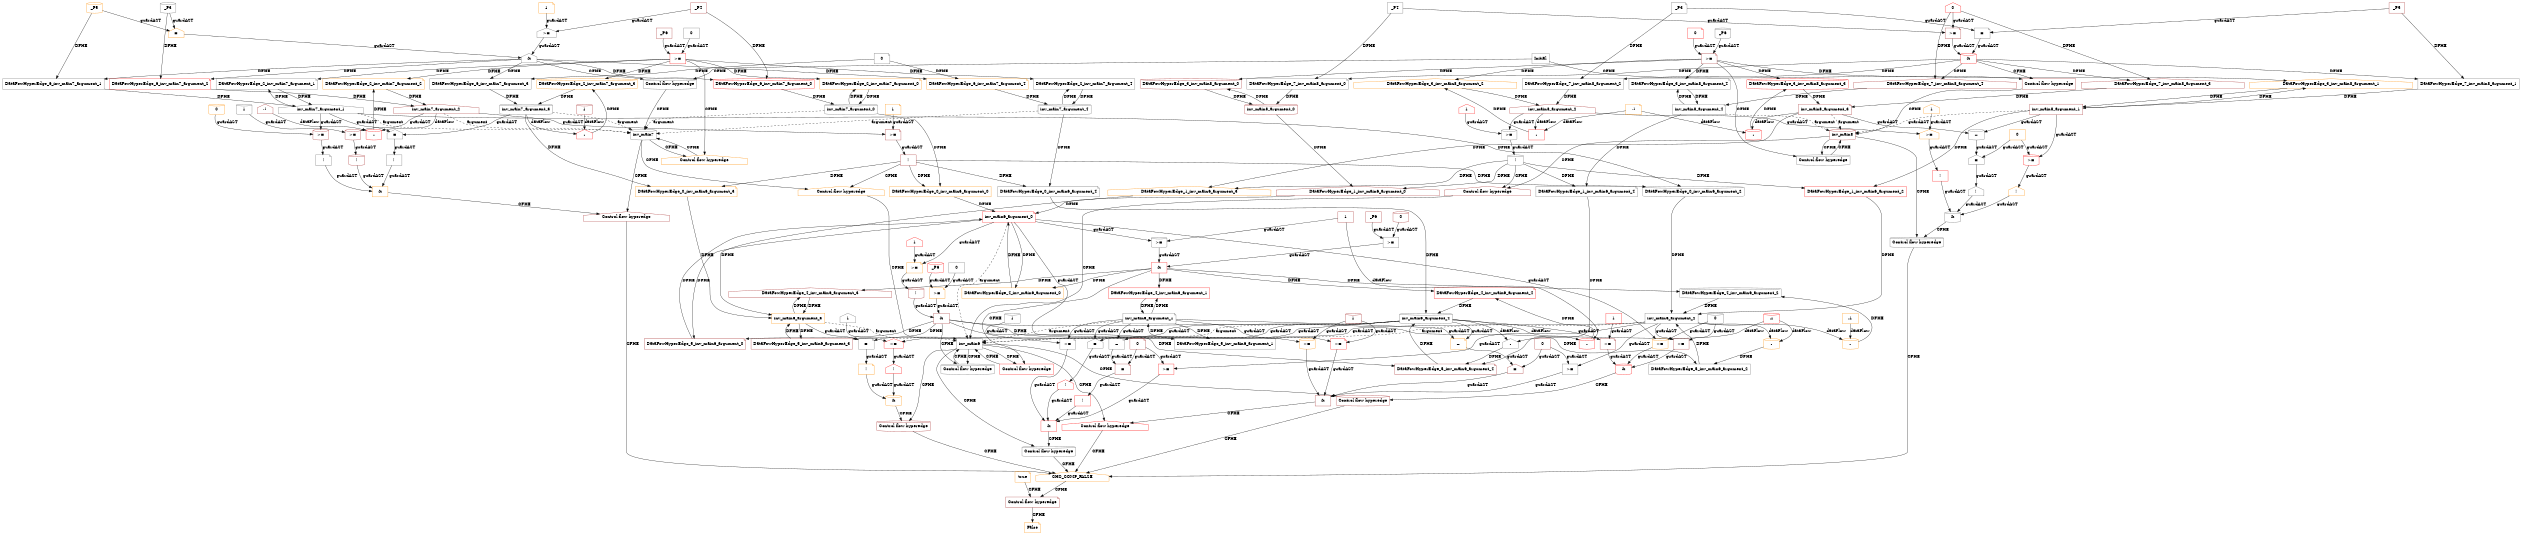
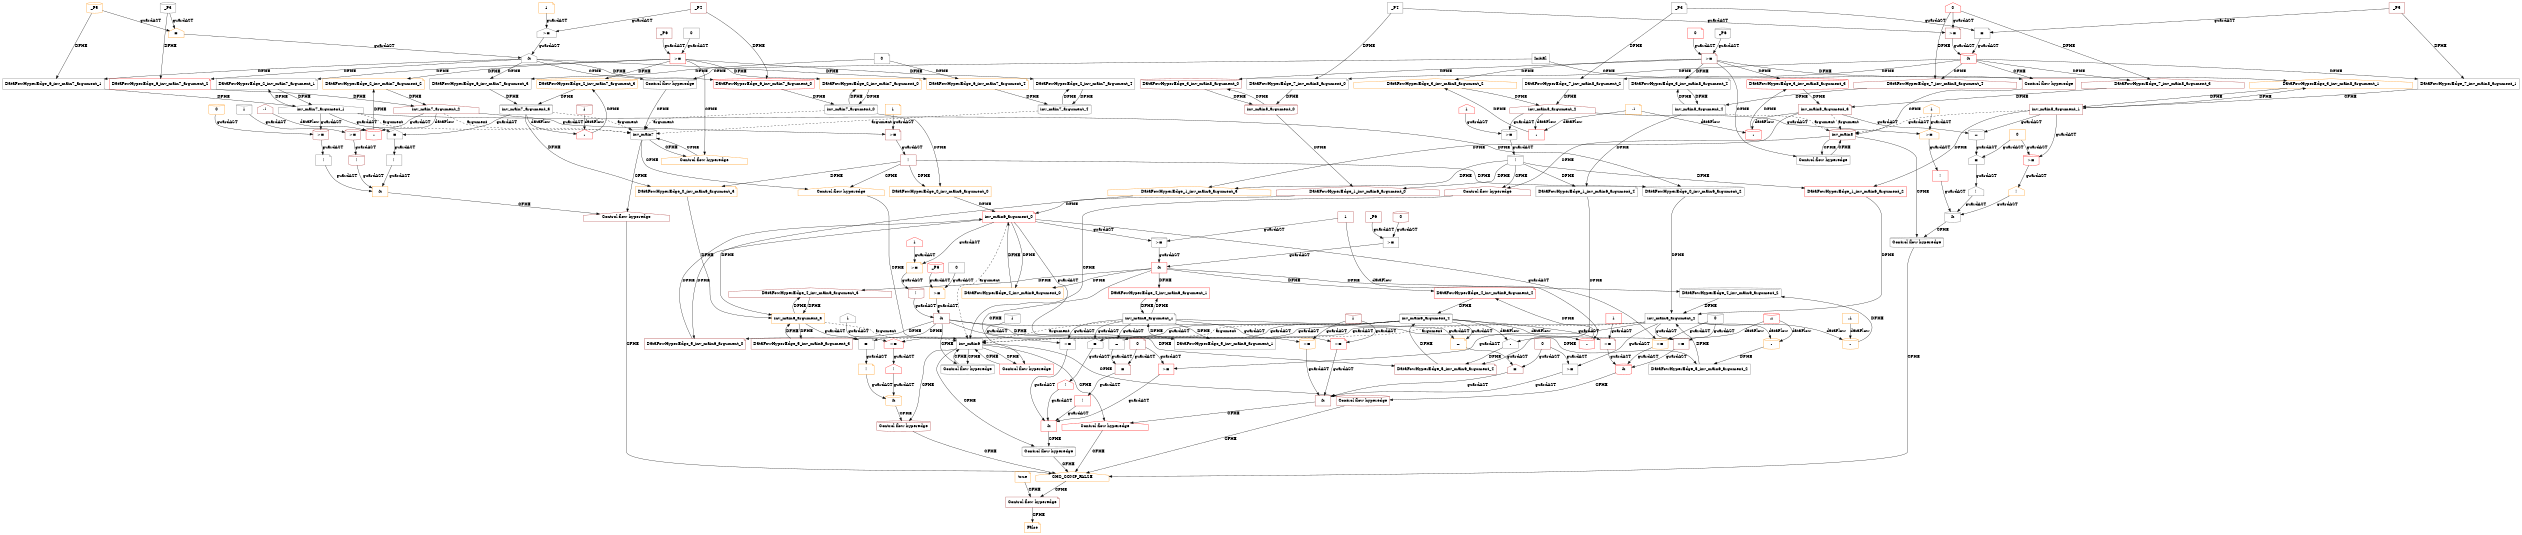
(2351, 97) -> (2351, 97)
(1049, 192) -> none
